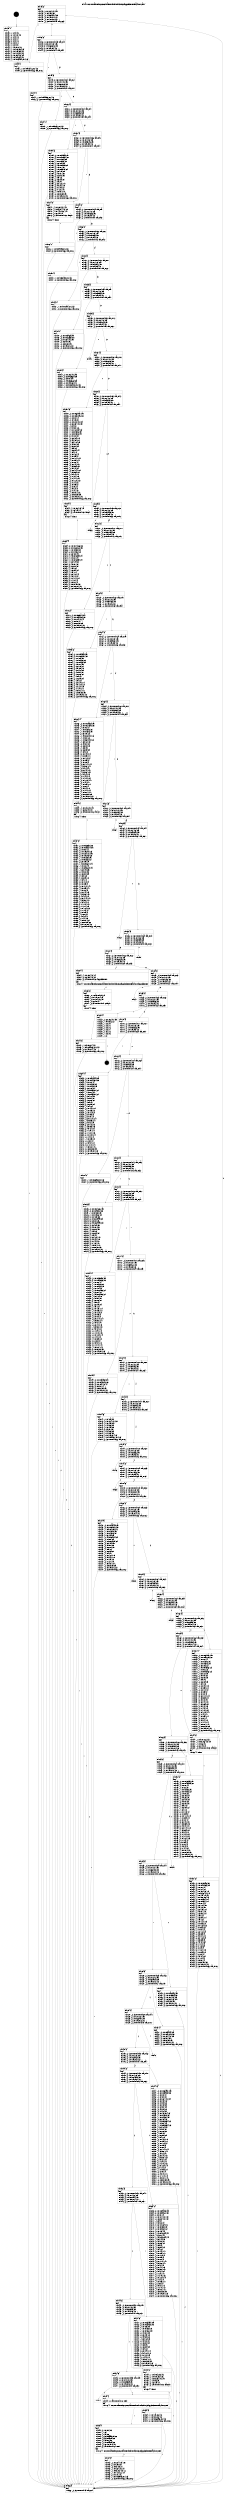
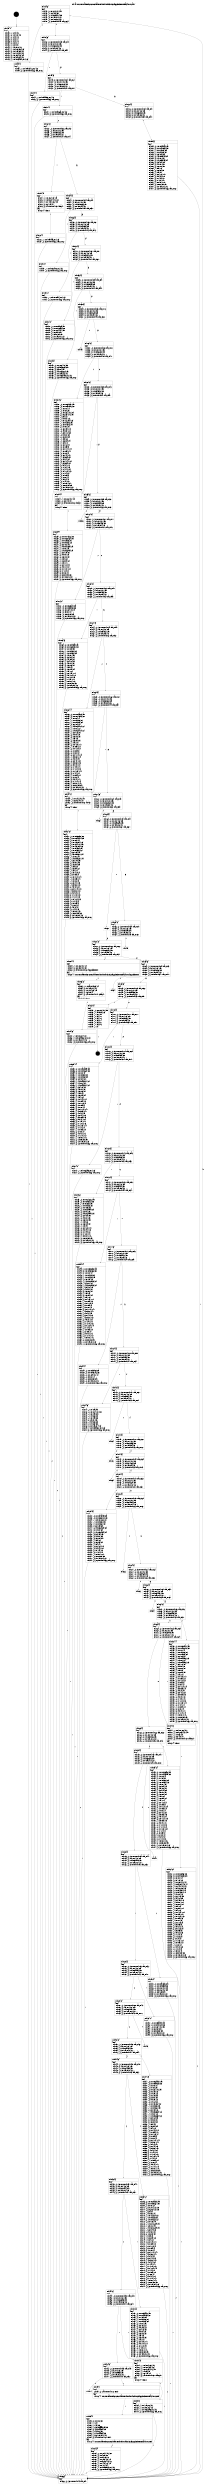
(82, 125) -> (58, 119)
none -> (111, 1442)
